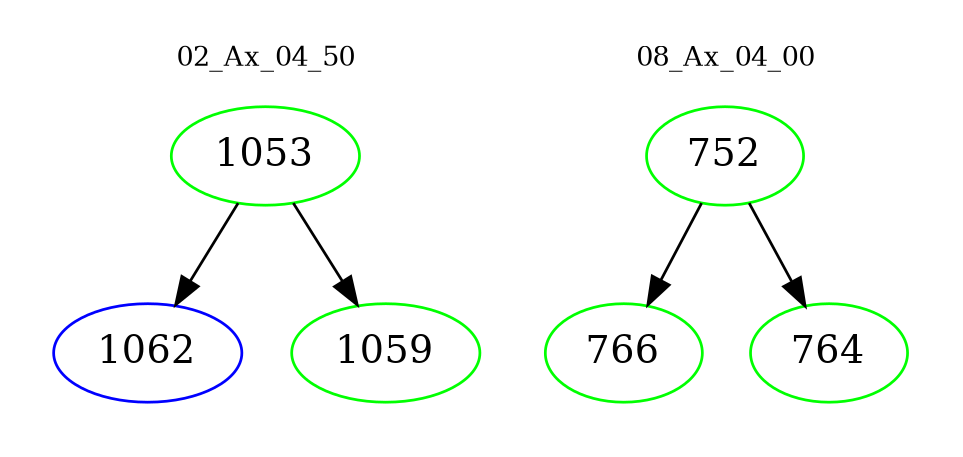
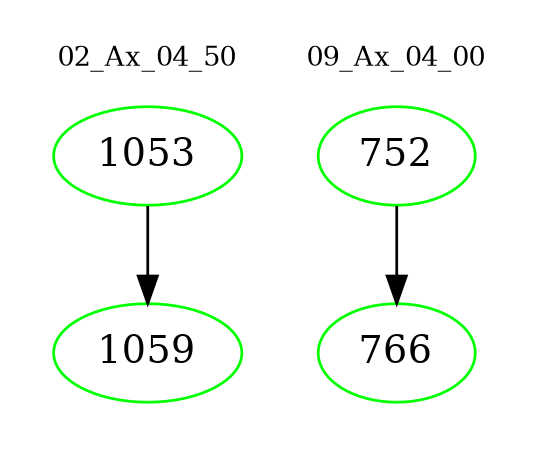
(726, 59) -> (397, 59)
(148, 353) -> none
(829, 353) -> none
